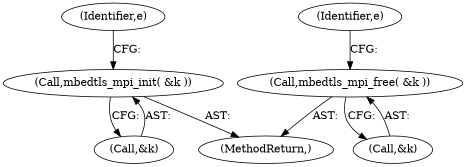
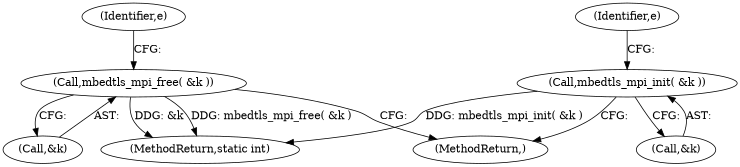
(219, 116) -> (616, 116)
(327, 116) -> (395, 116)
none -> (200, 150)
